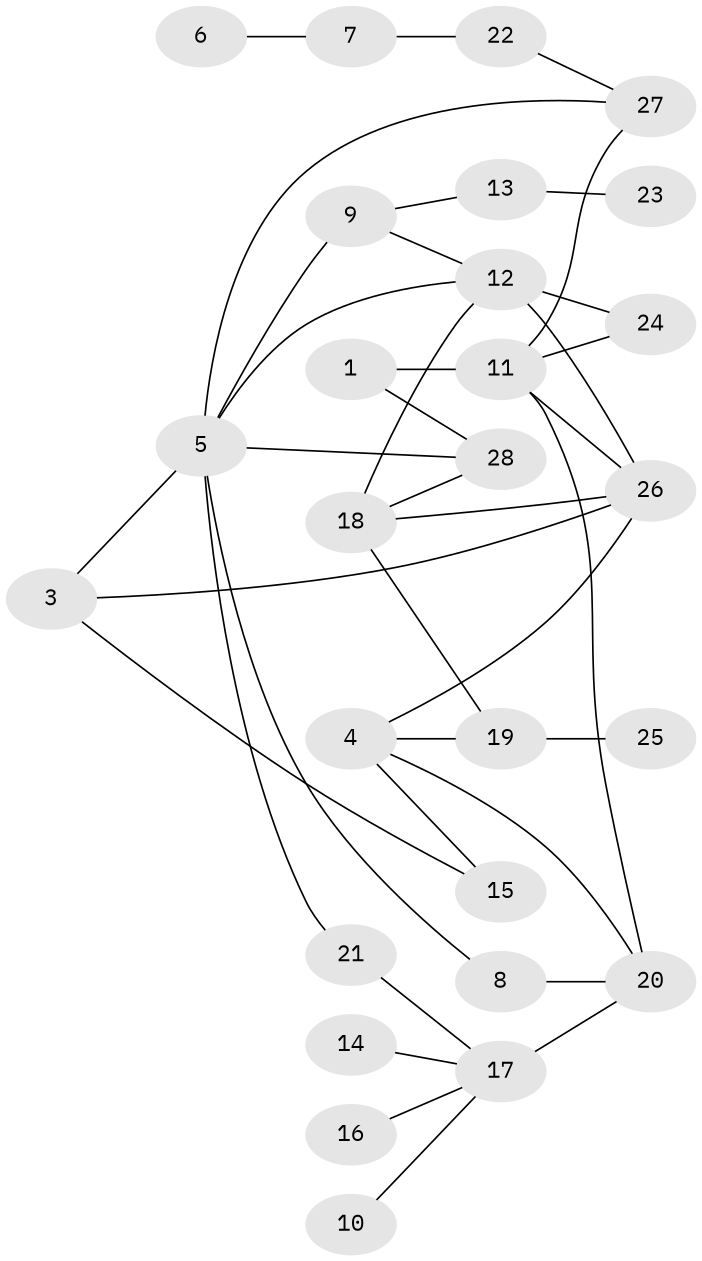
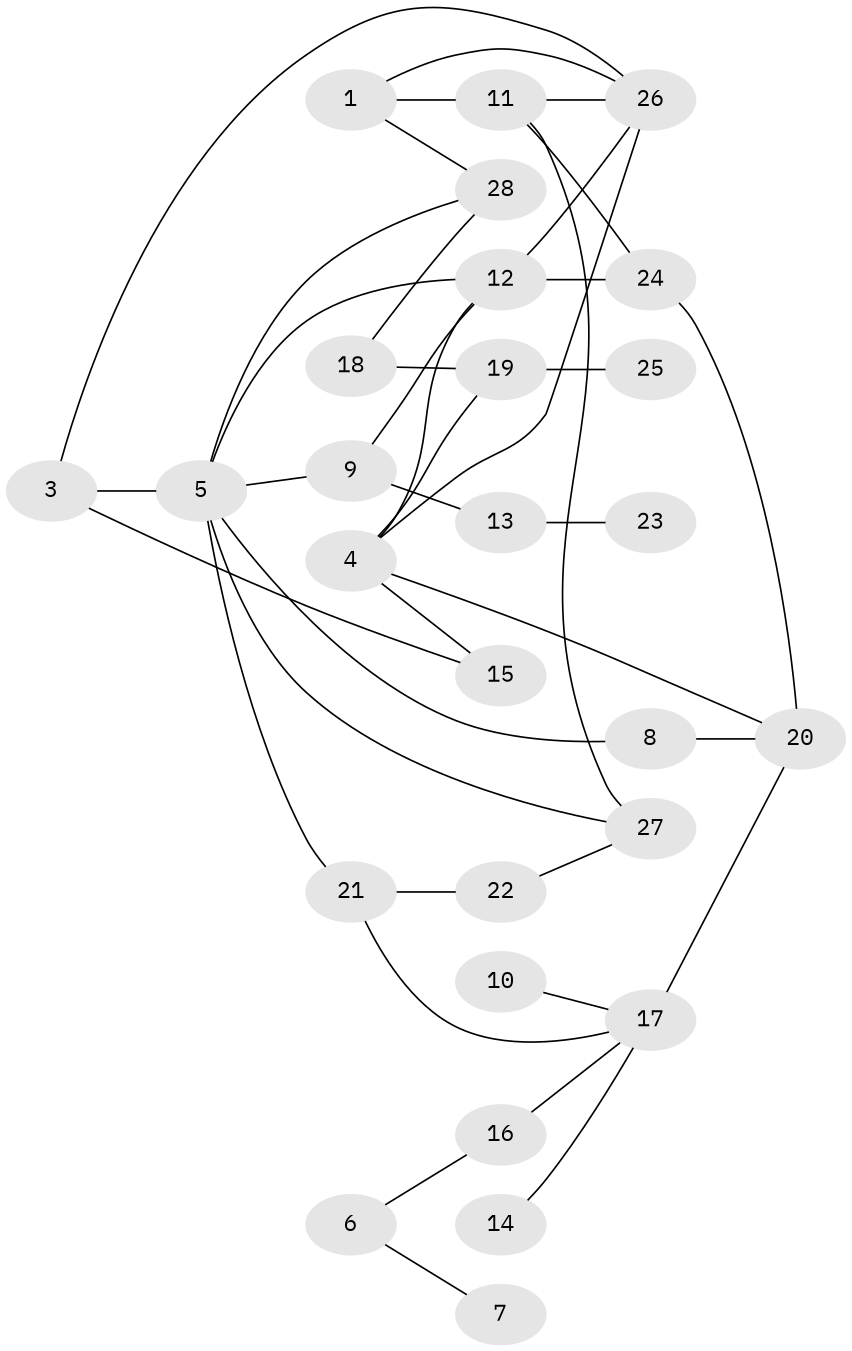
(426, 37) -> (426, 892)
(415, 390) -> (426, 420)
(501, 509) -> (501, 49)
(593, 668) -> (761, 499)
none -> (426, 1180)
